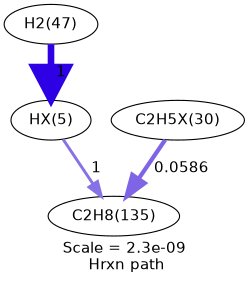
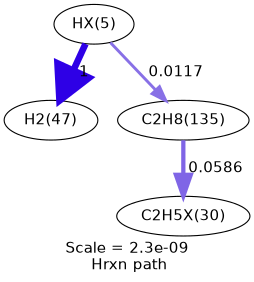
(51, 56) -> (79, 57)
(152, 159) -> (183, 157)
(94, 168) -> (174, 72)
